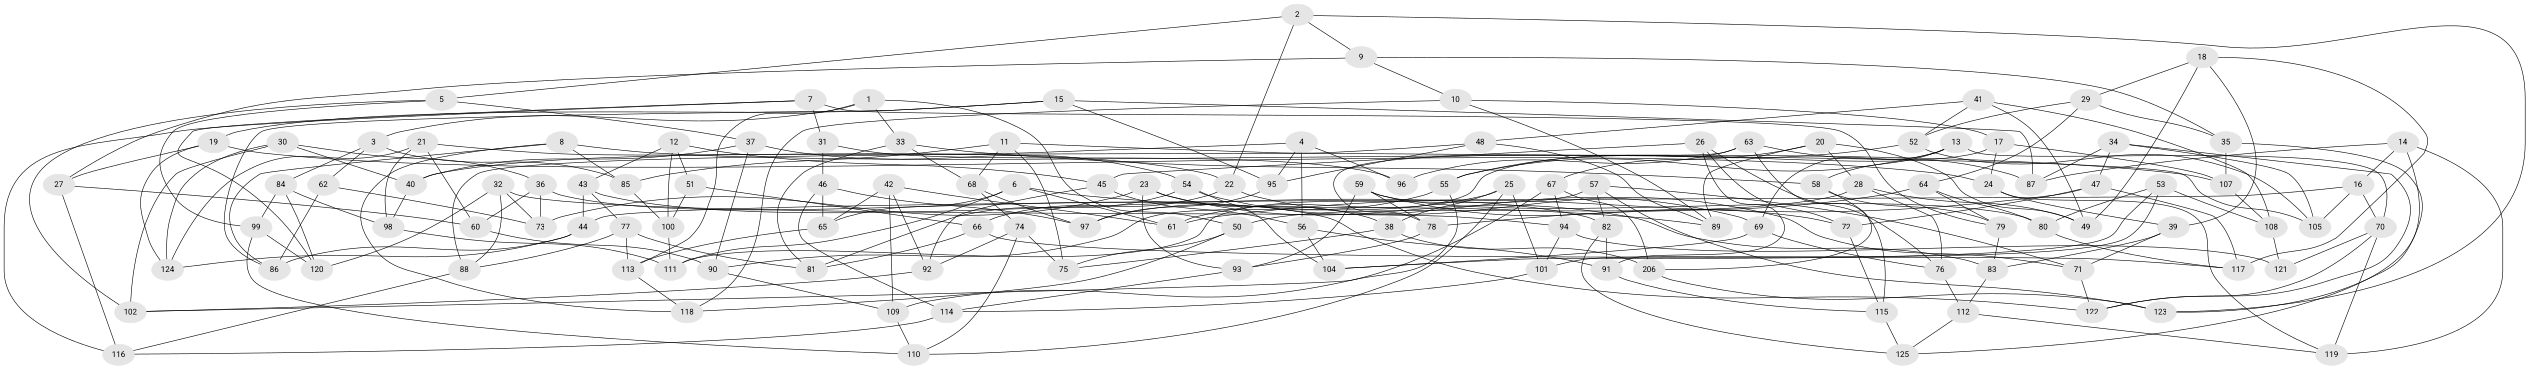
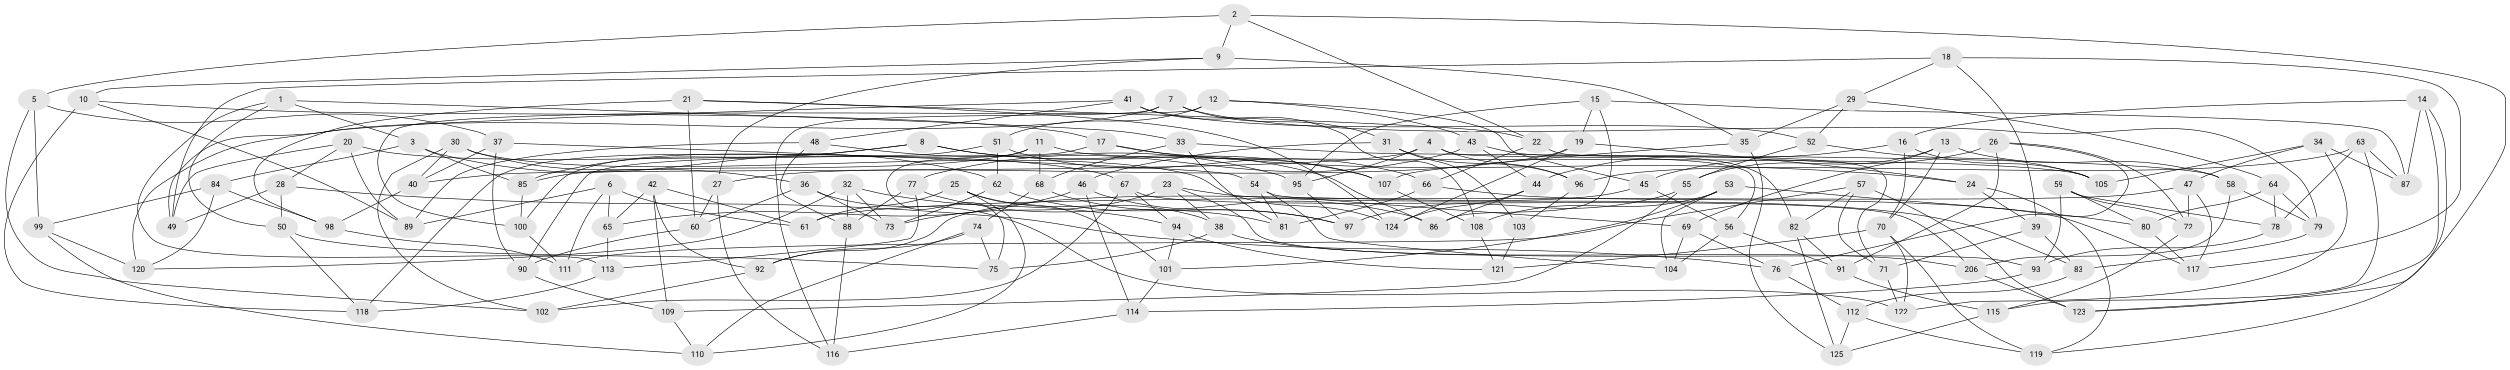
none -> (997, 164)
none -> (1519, 227)
